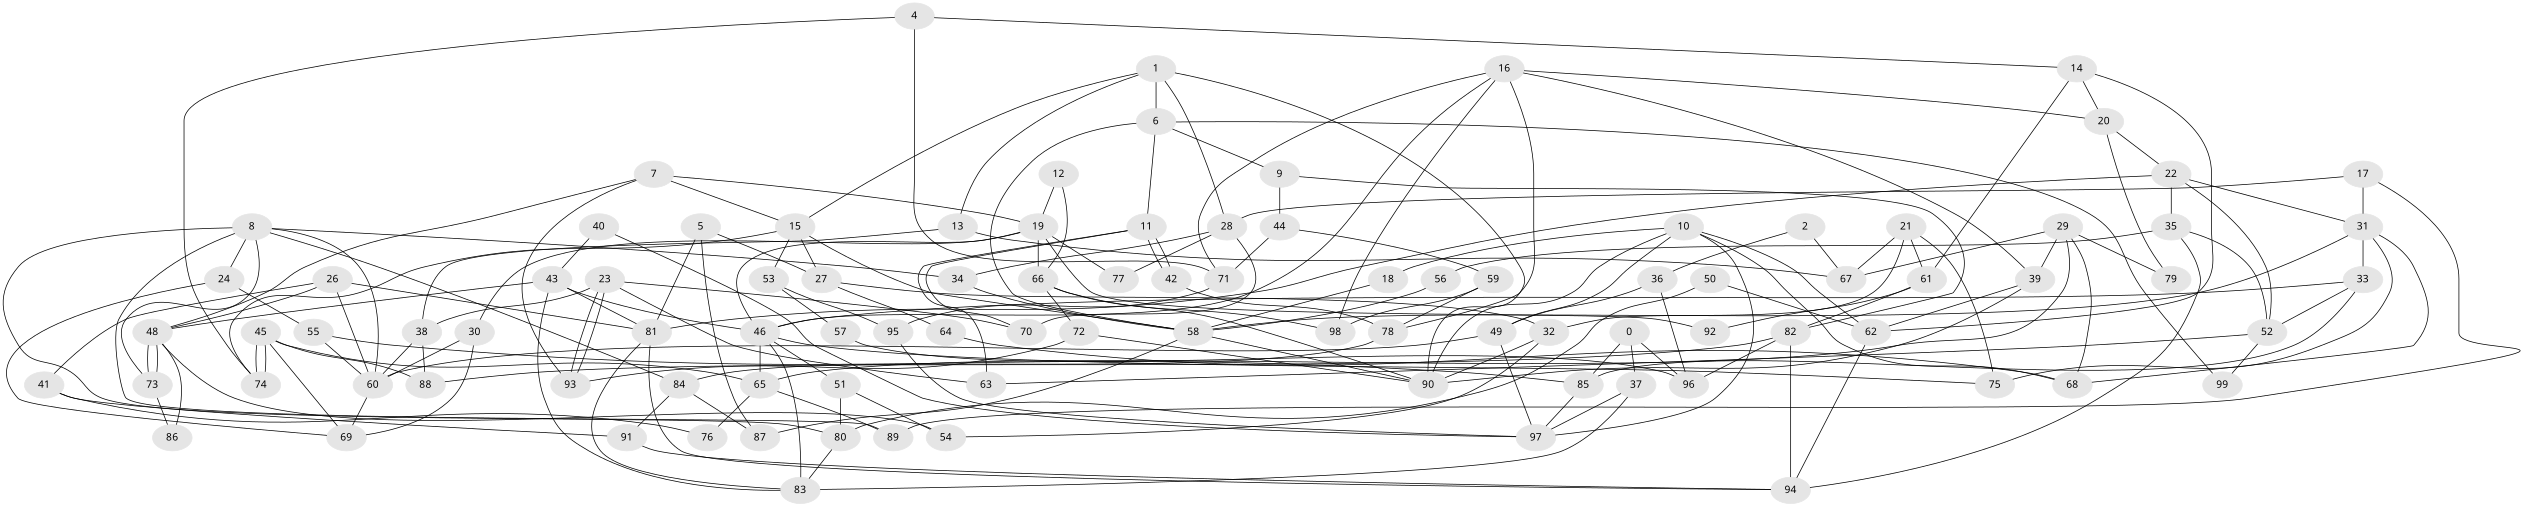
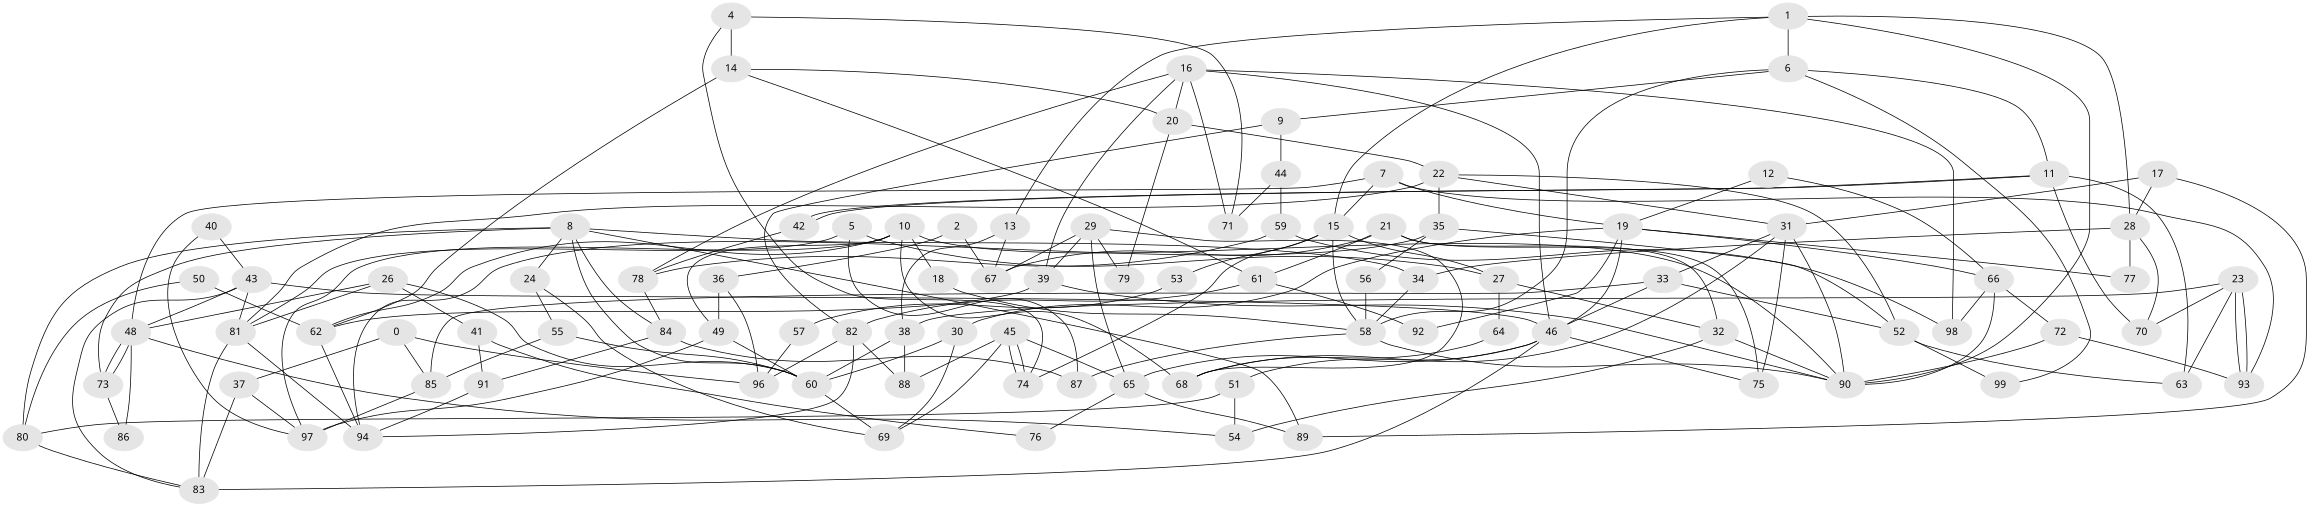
(1901, 315) -> (1827, 303)
(893, 332) -> none
